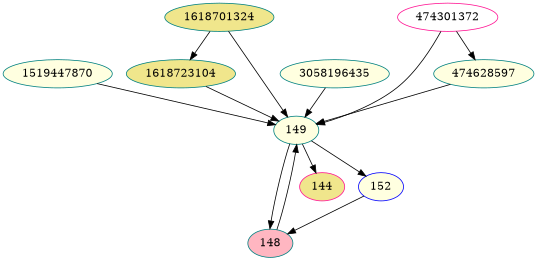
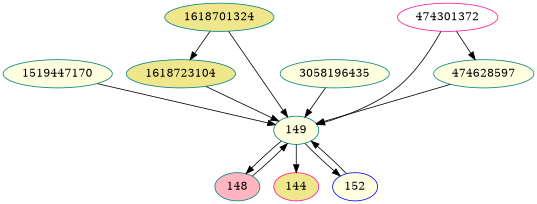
(58, 74) -> (58, 74)
(329, 213) -> (332, 160)
